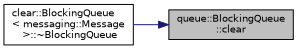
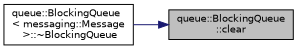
(69, 25) -> (69, 25)
